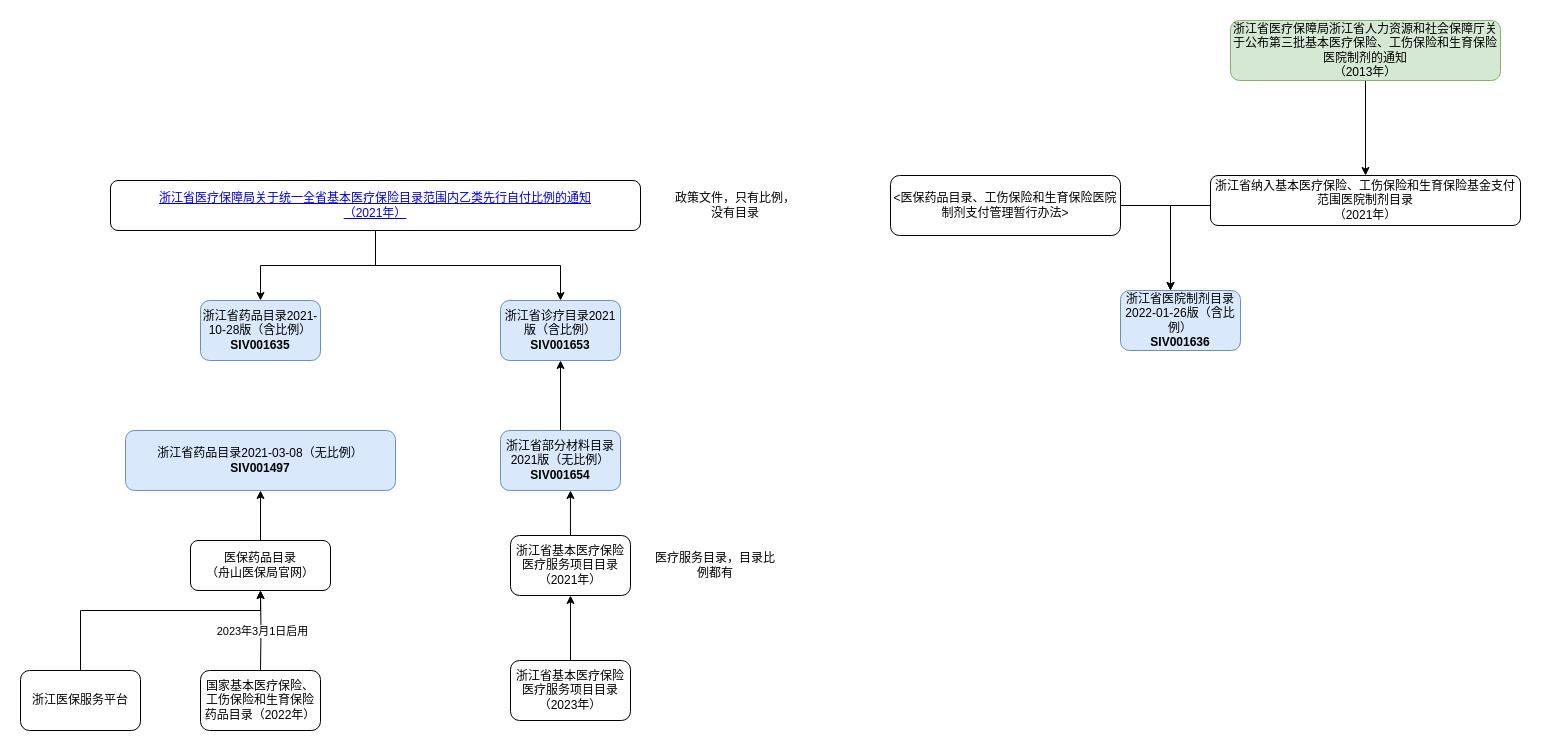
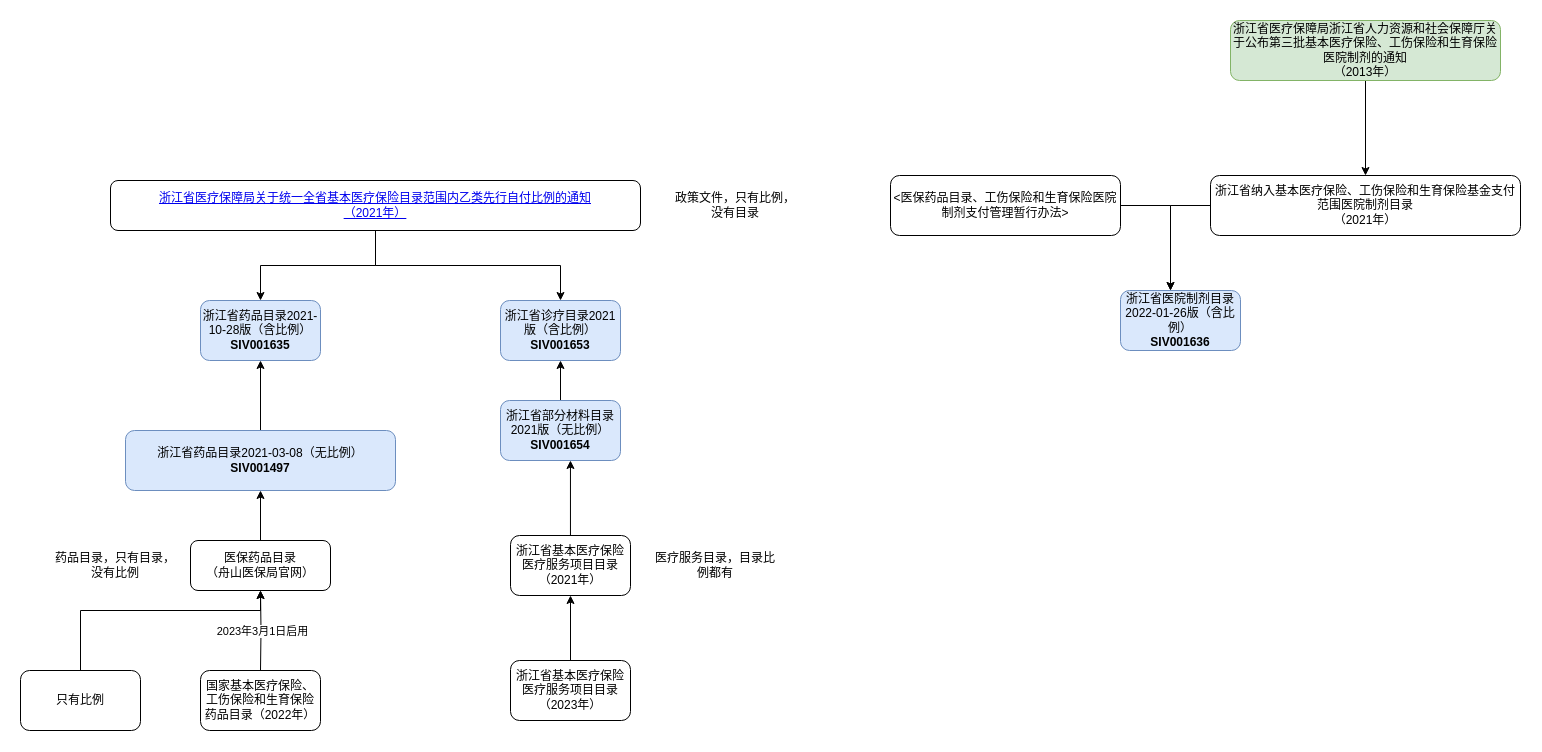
(1366, 201) -> (1366, 206)
none -> (261, 399)
(561, 461) -> (561, 431)
none -> (116, 566)
(81, 701) -> (81, 701)
